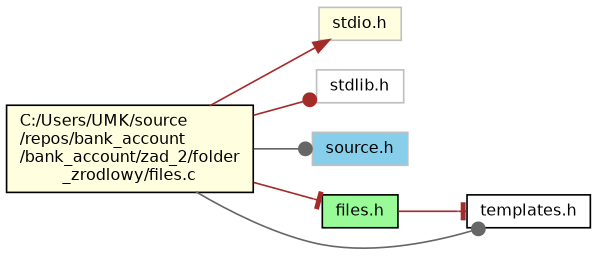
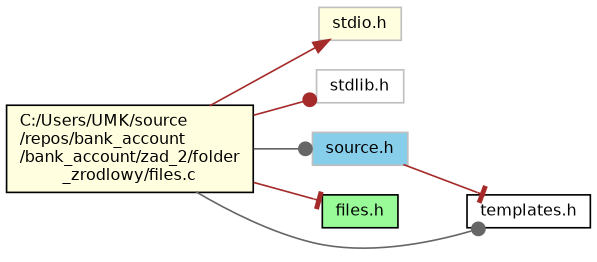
(428, 211) -> (441, 179)
